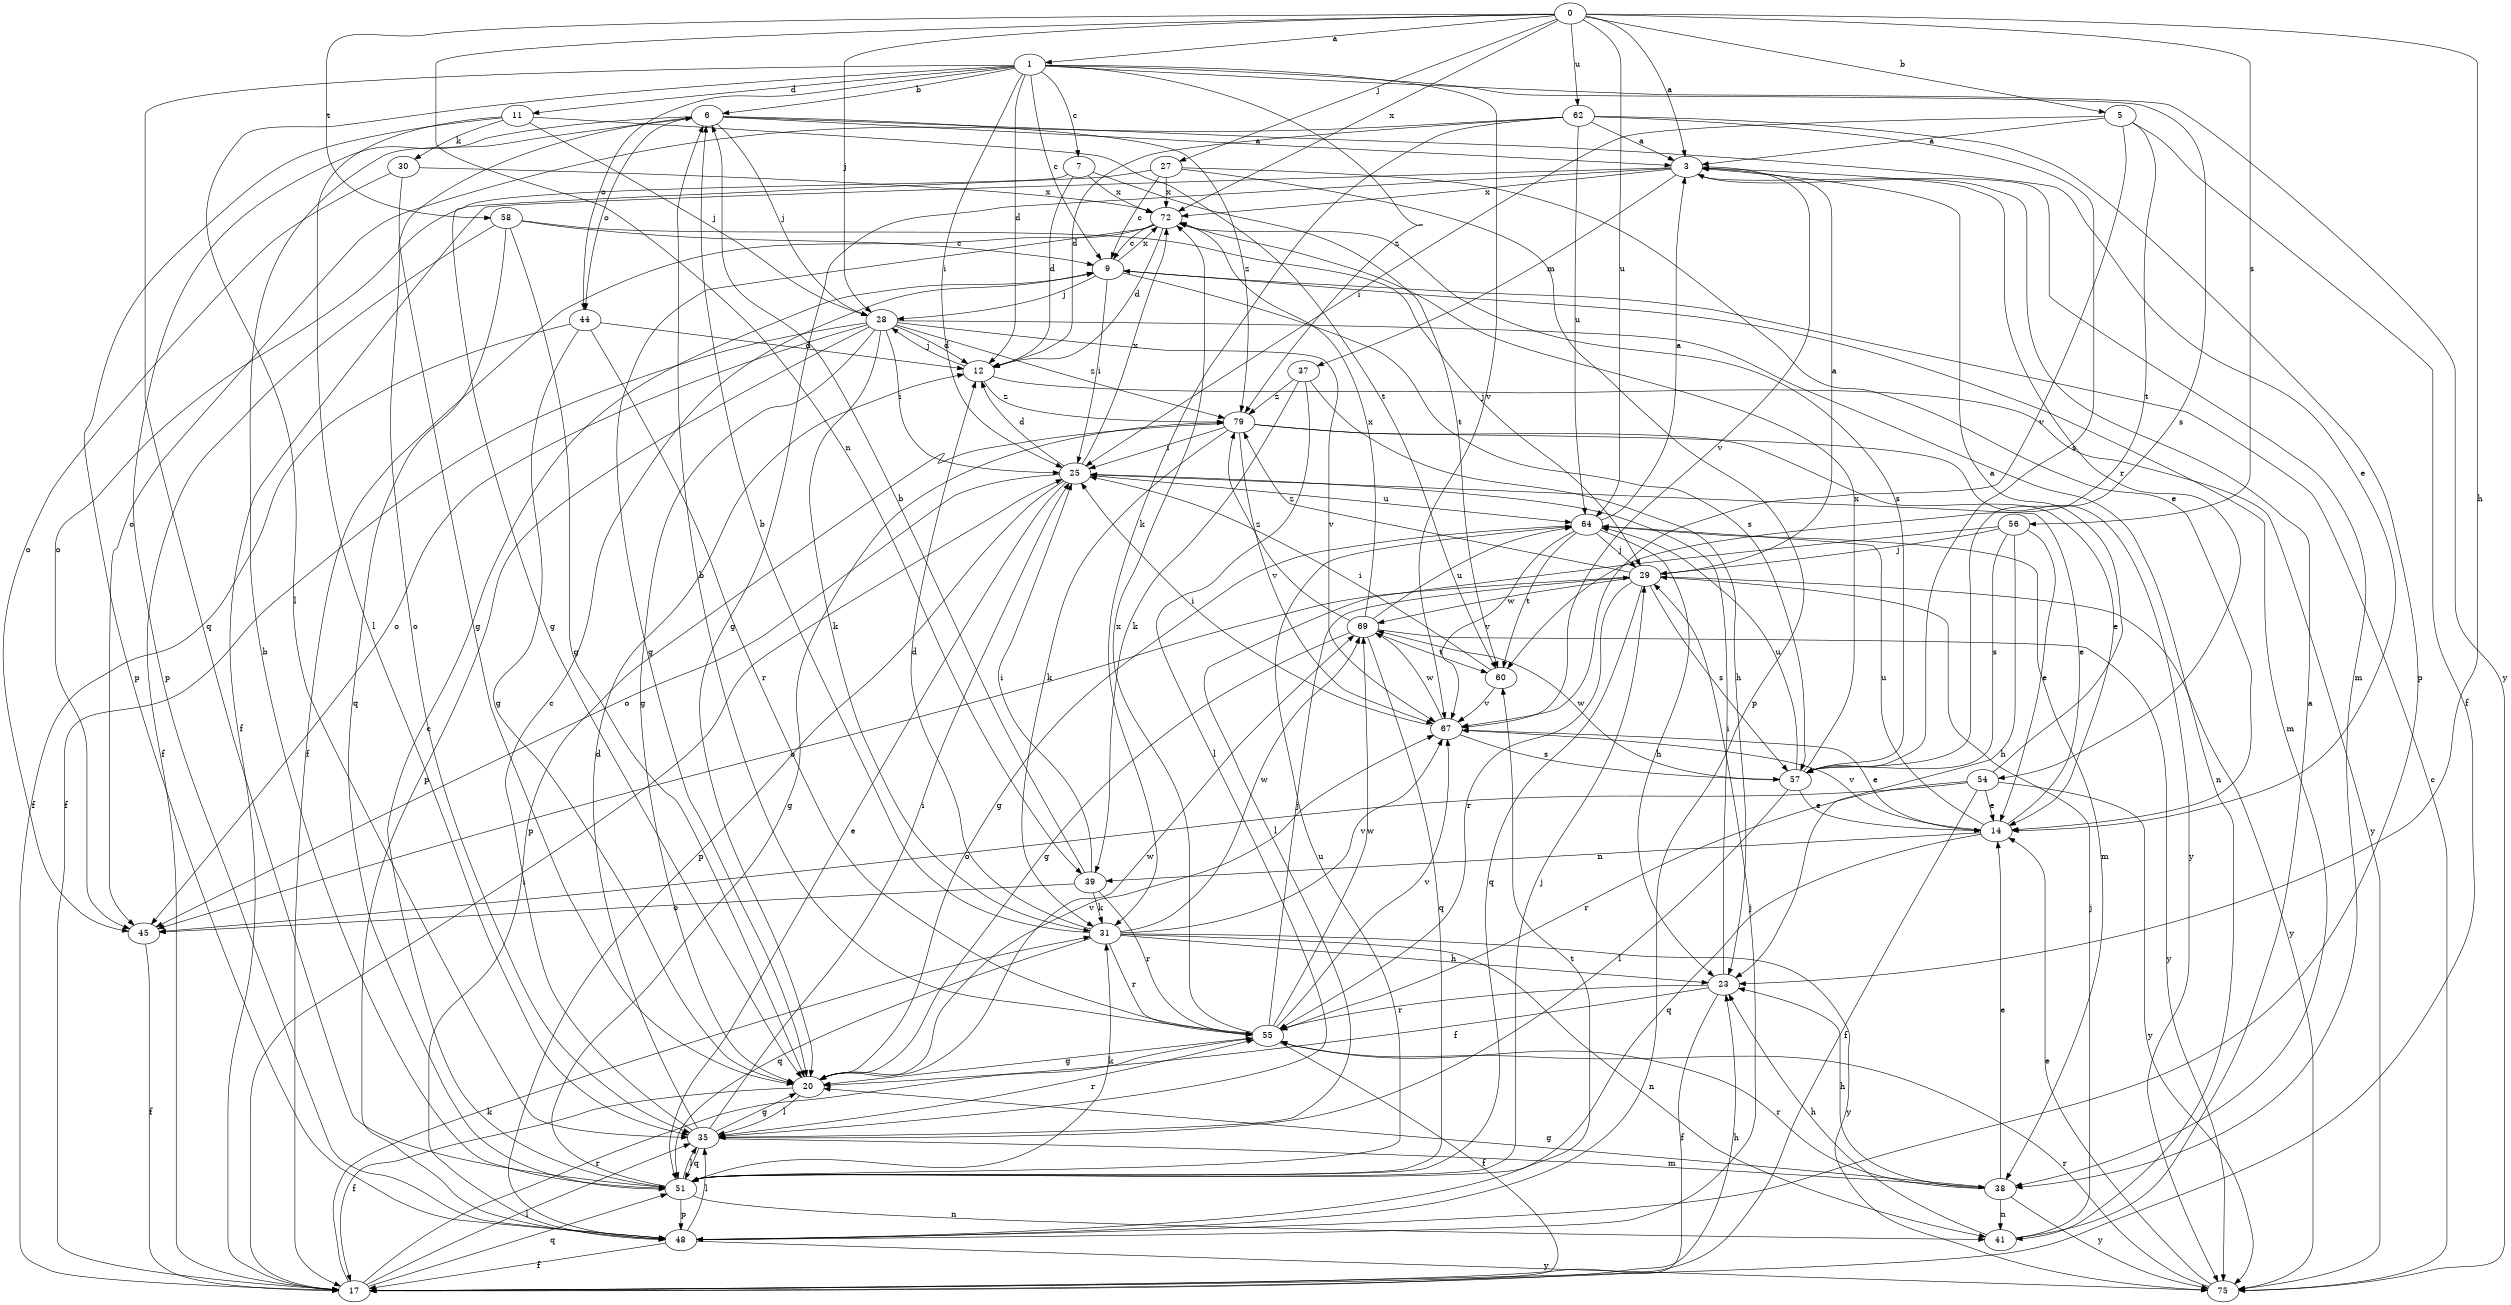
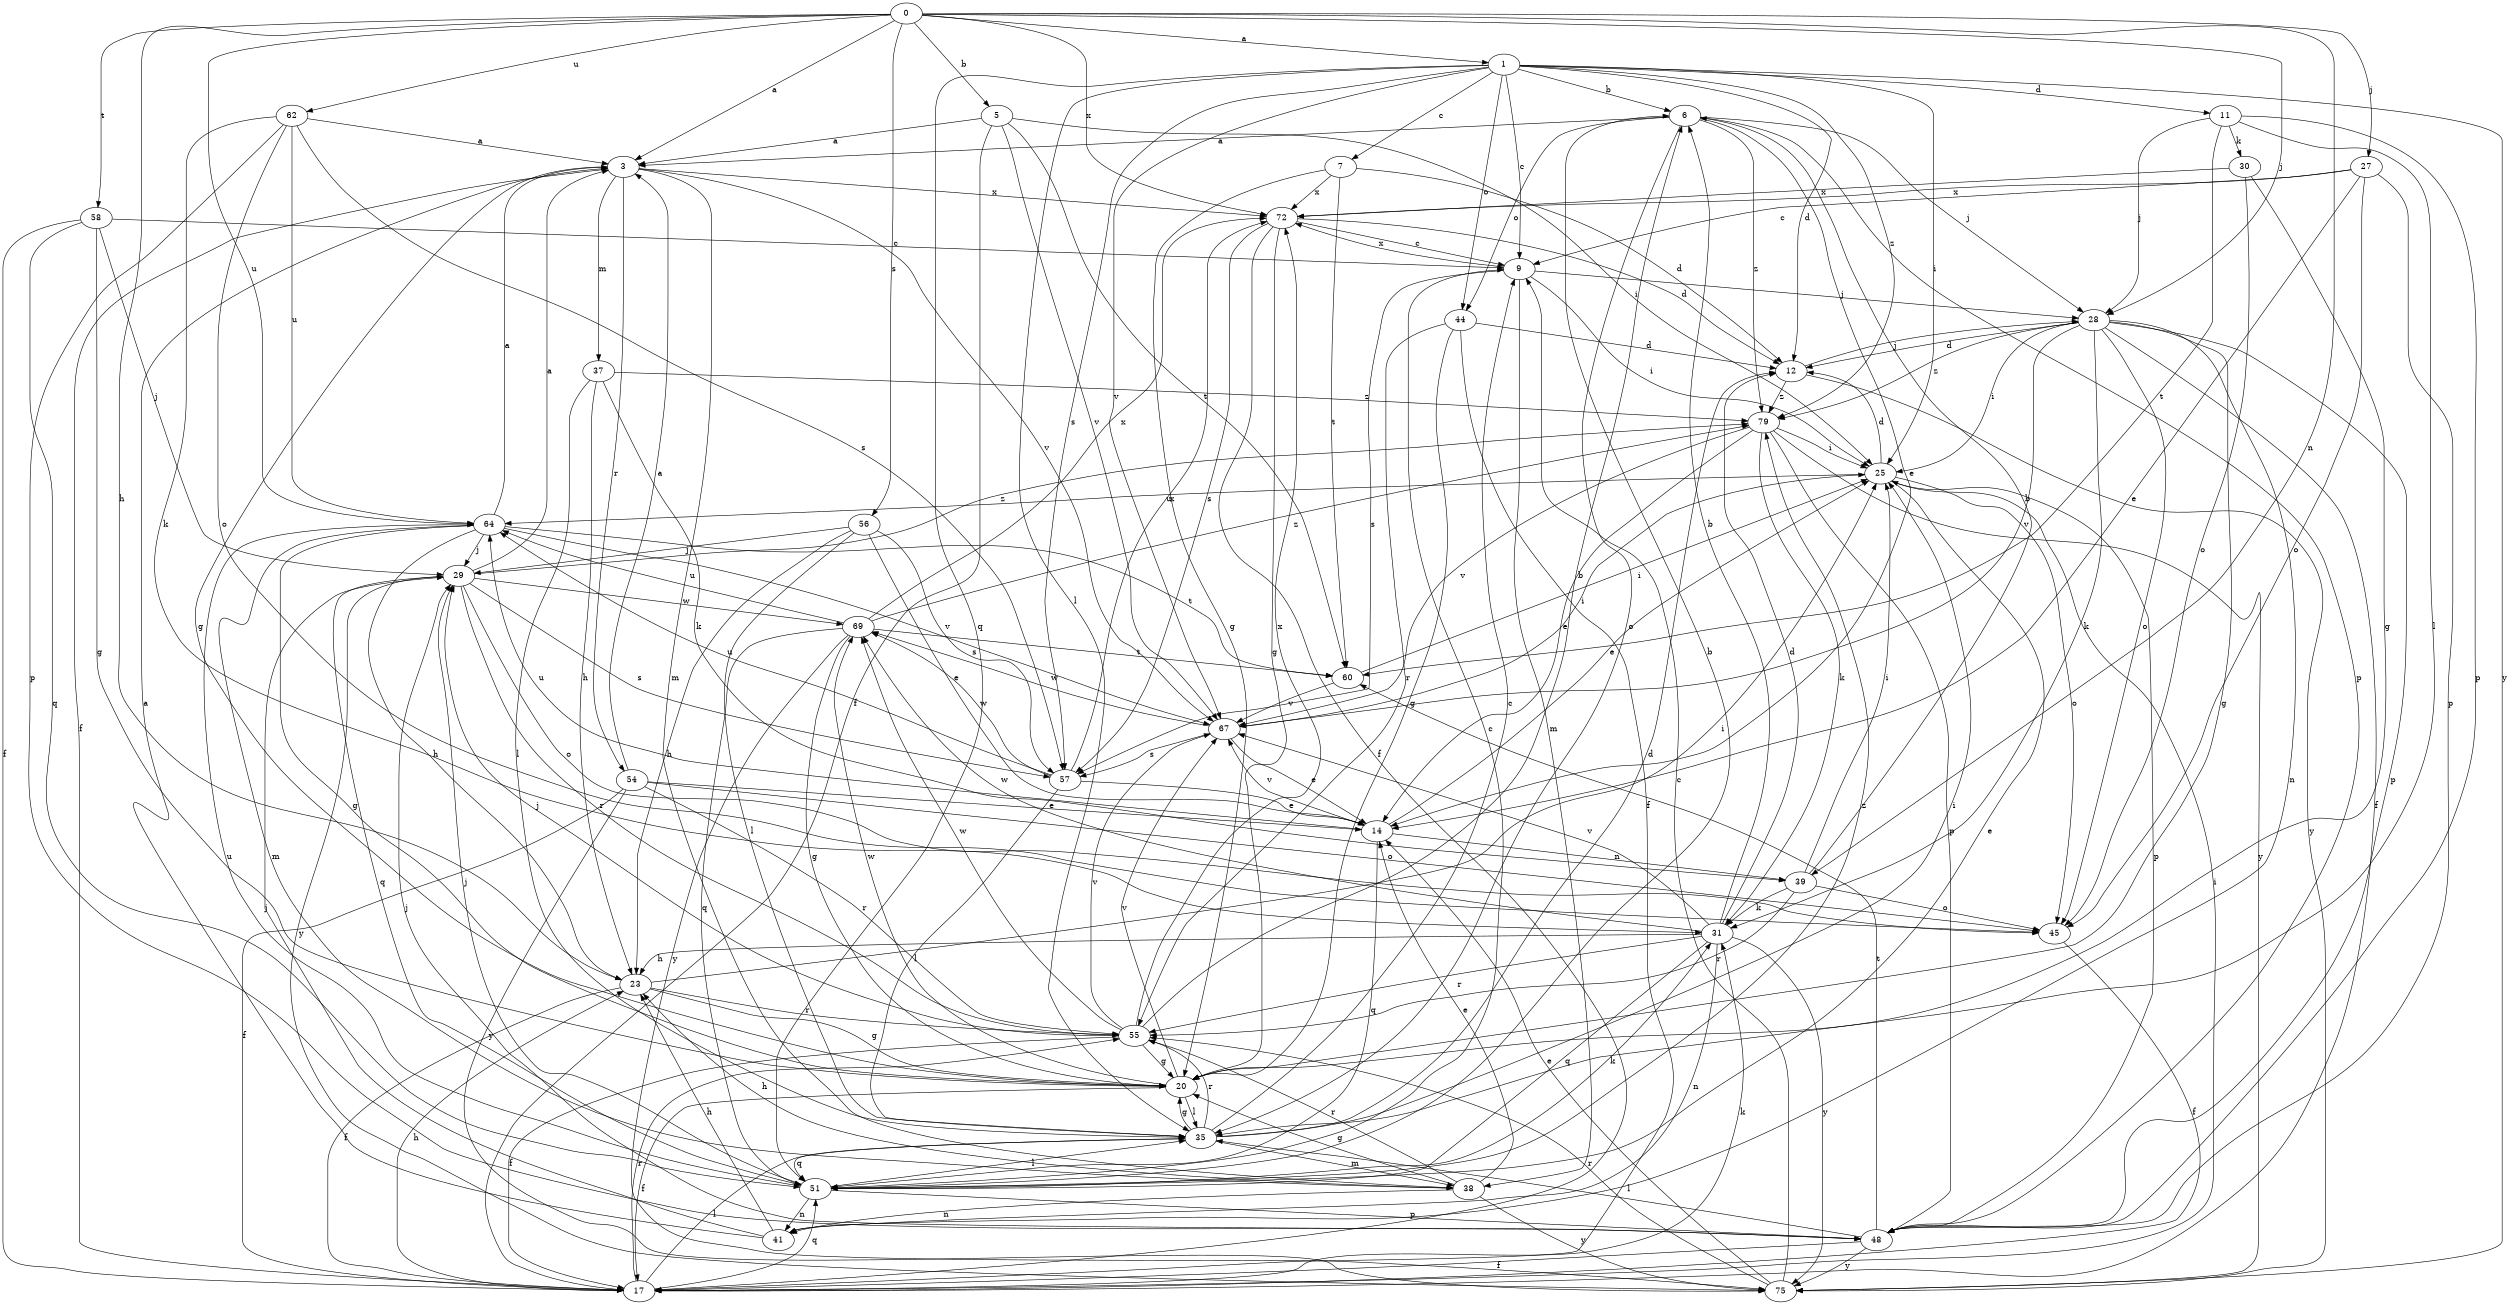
(1208, 146) -> none
(1130, 351) -> none
(790, 806) -> (1864, 806)
(1456, 1036) -> (875, 1036)
